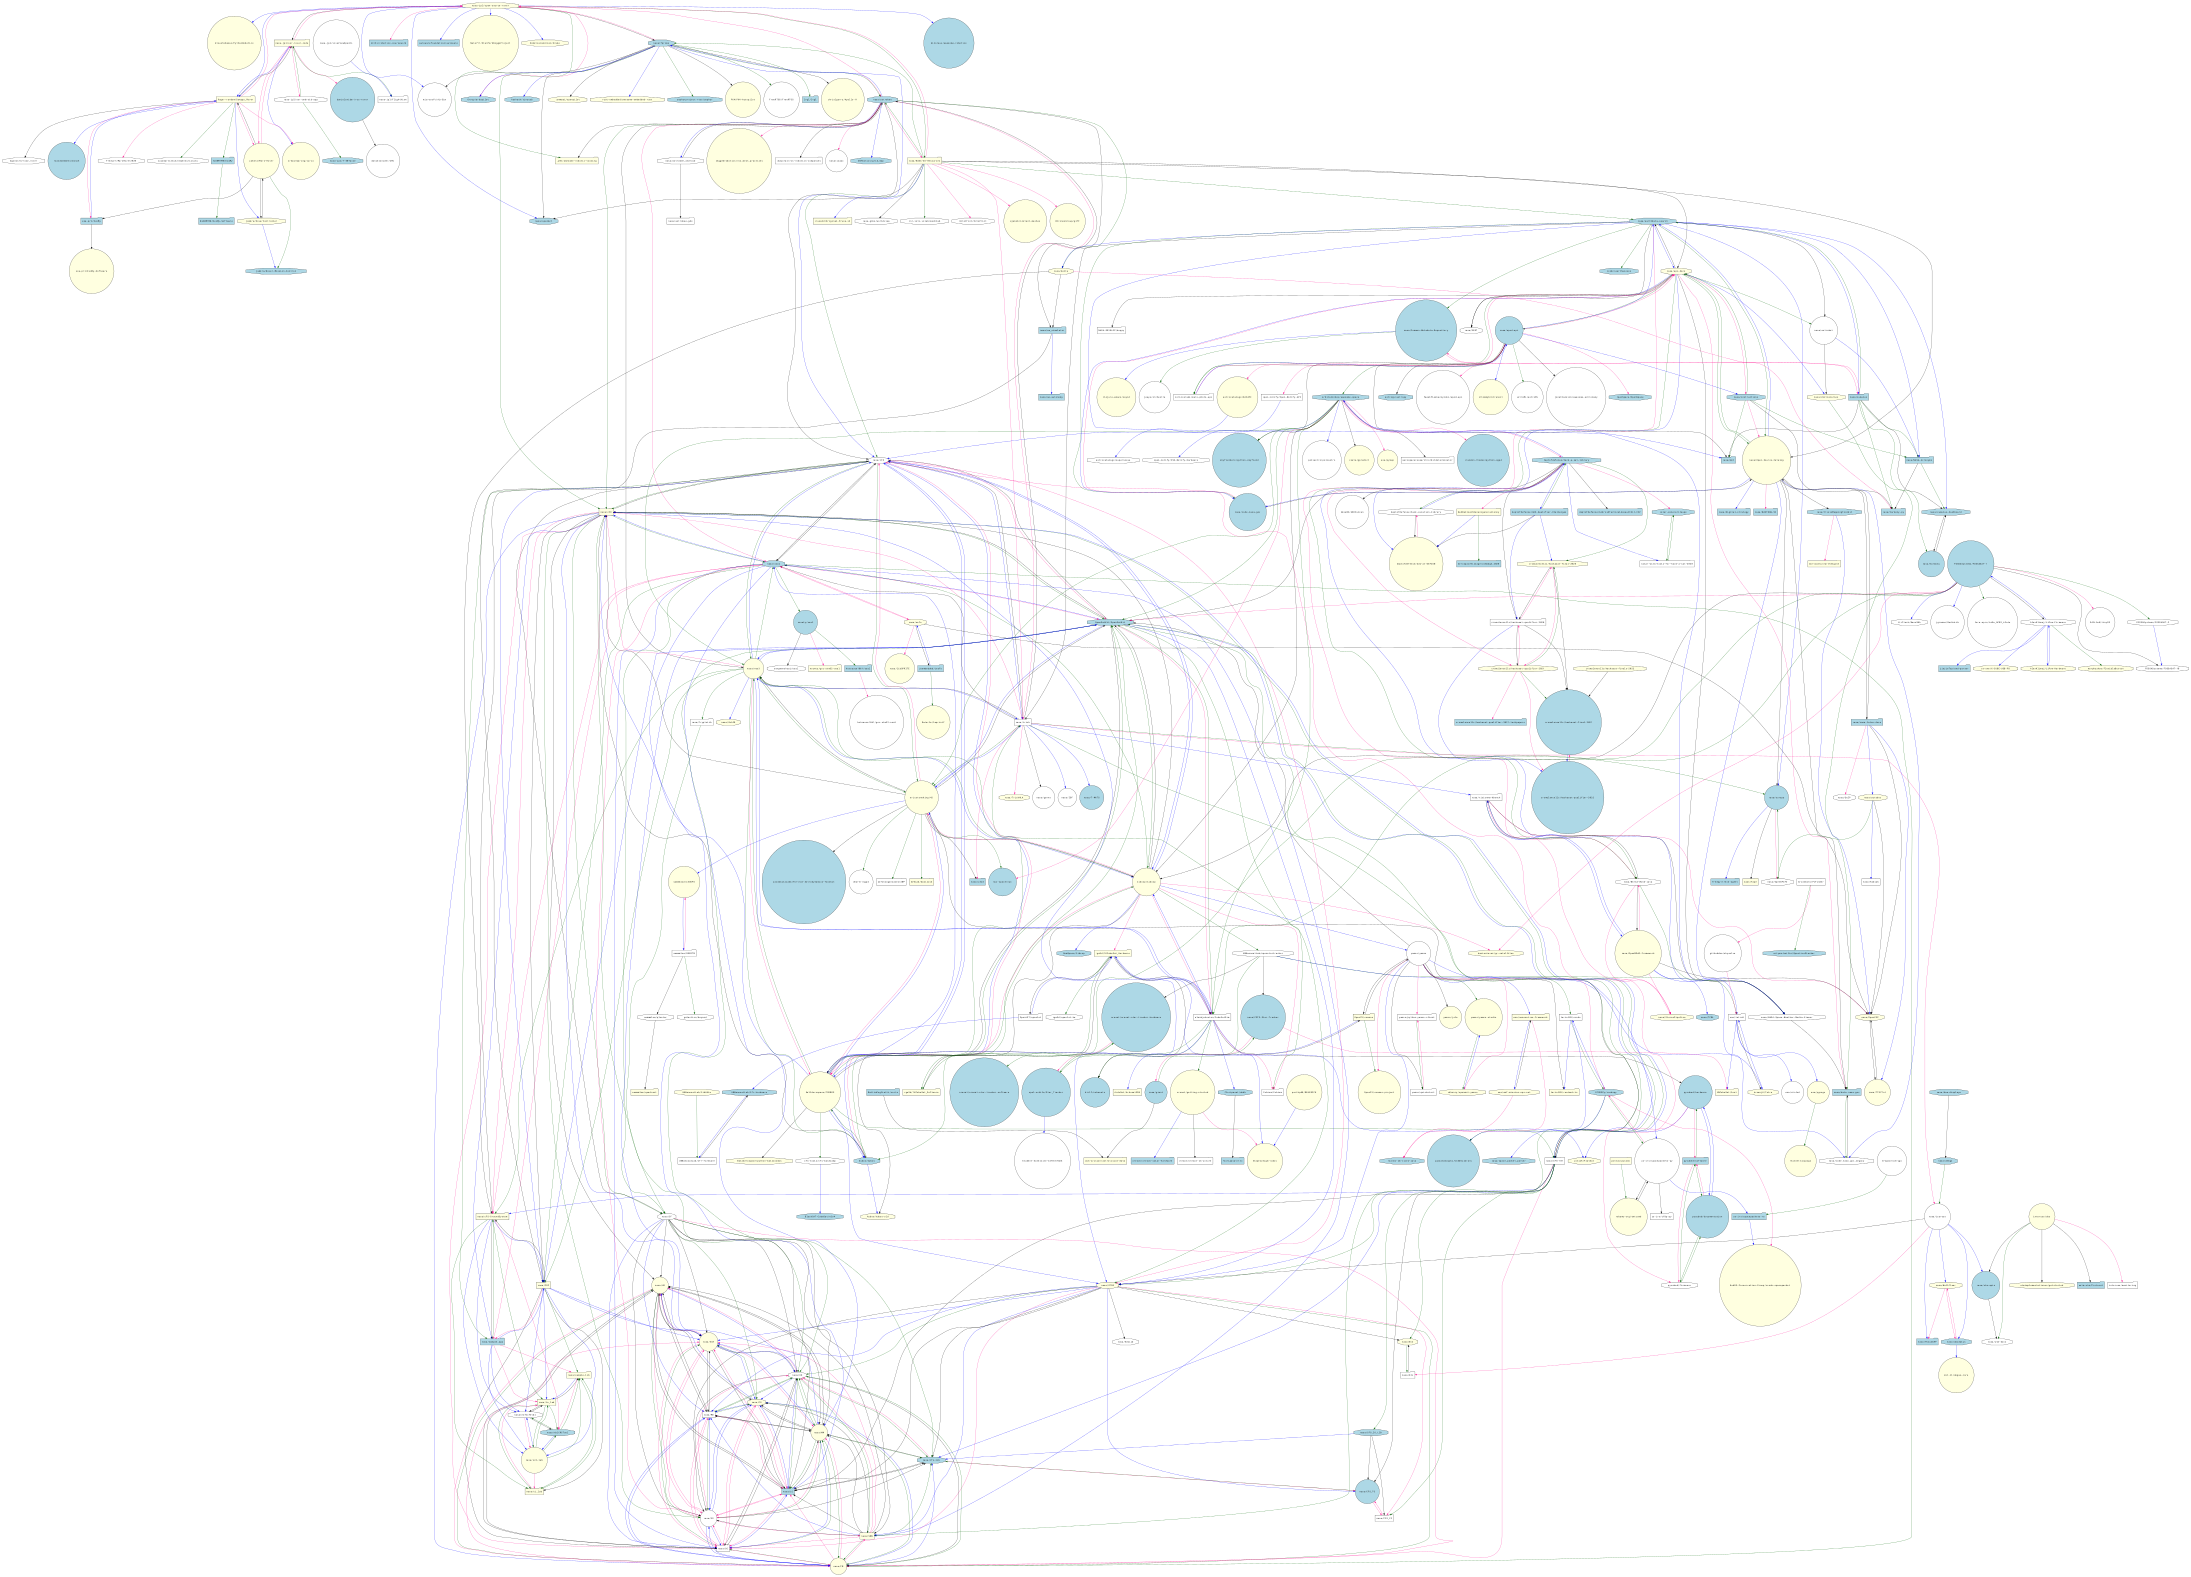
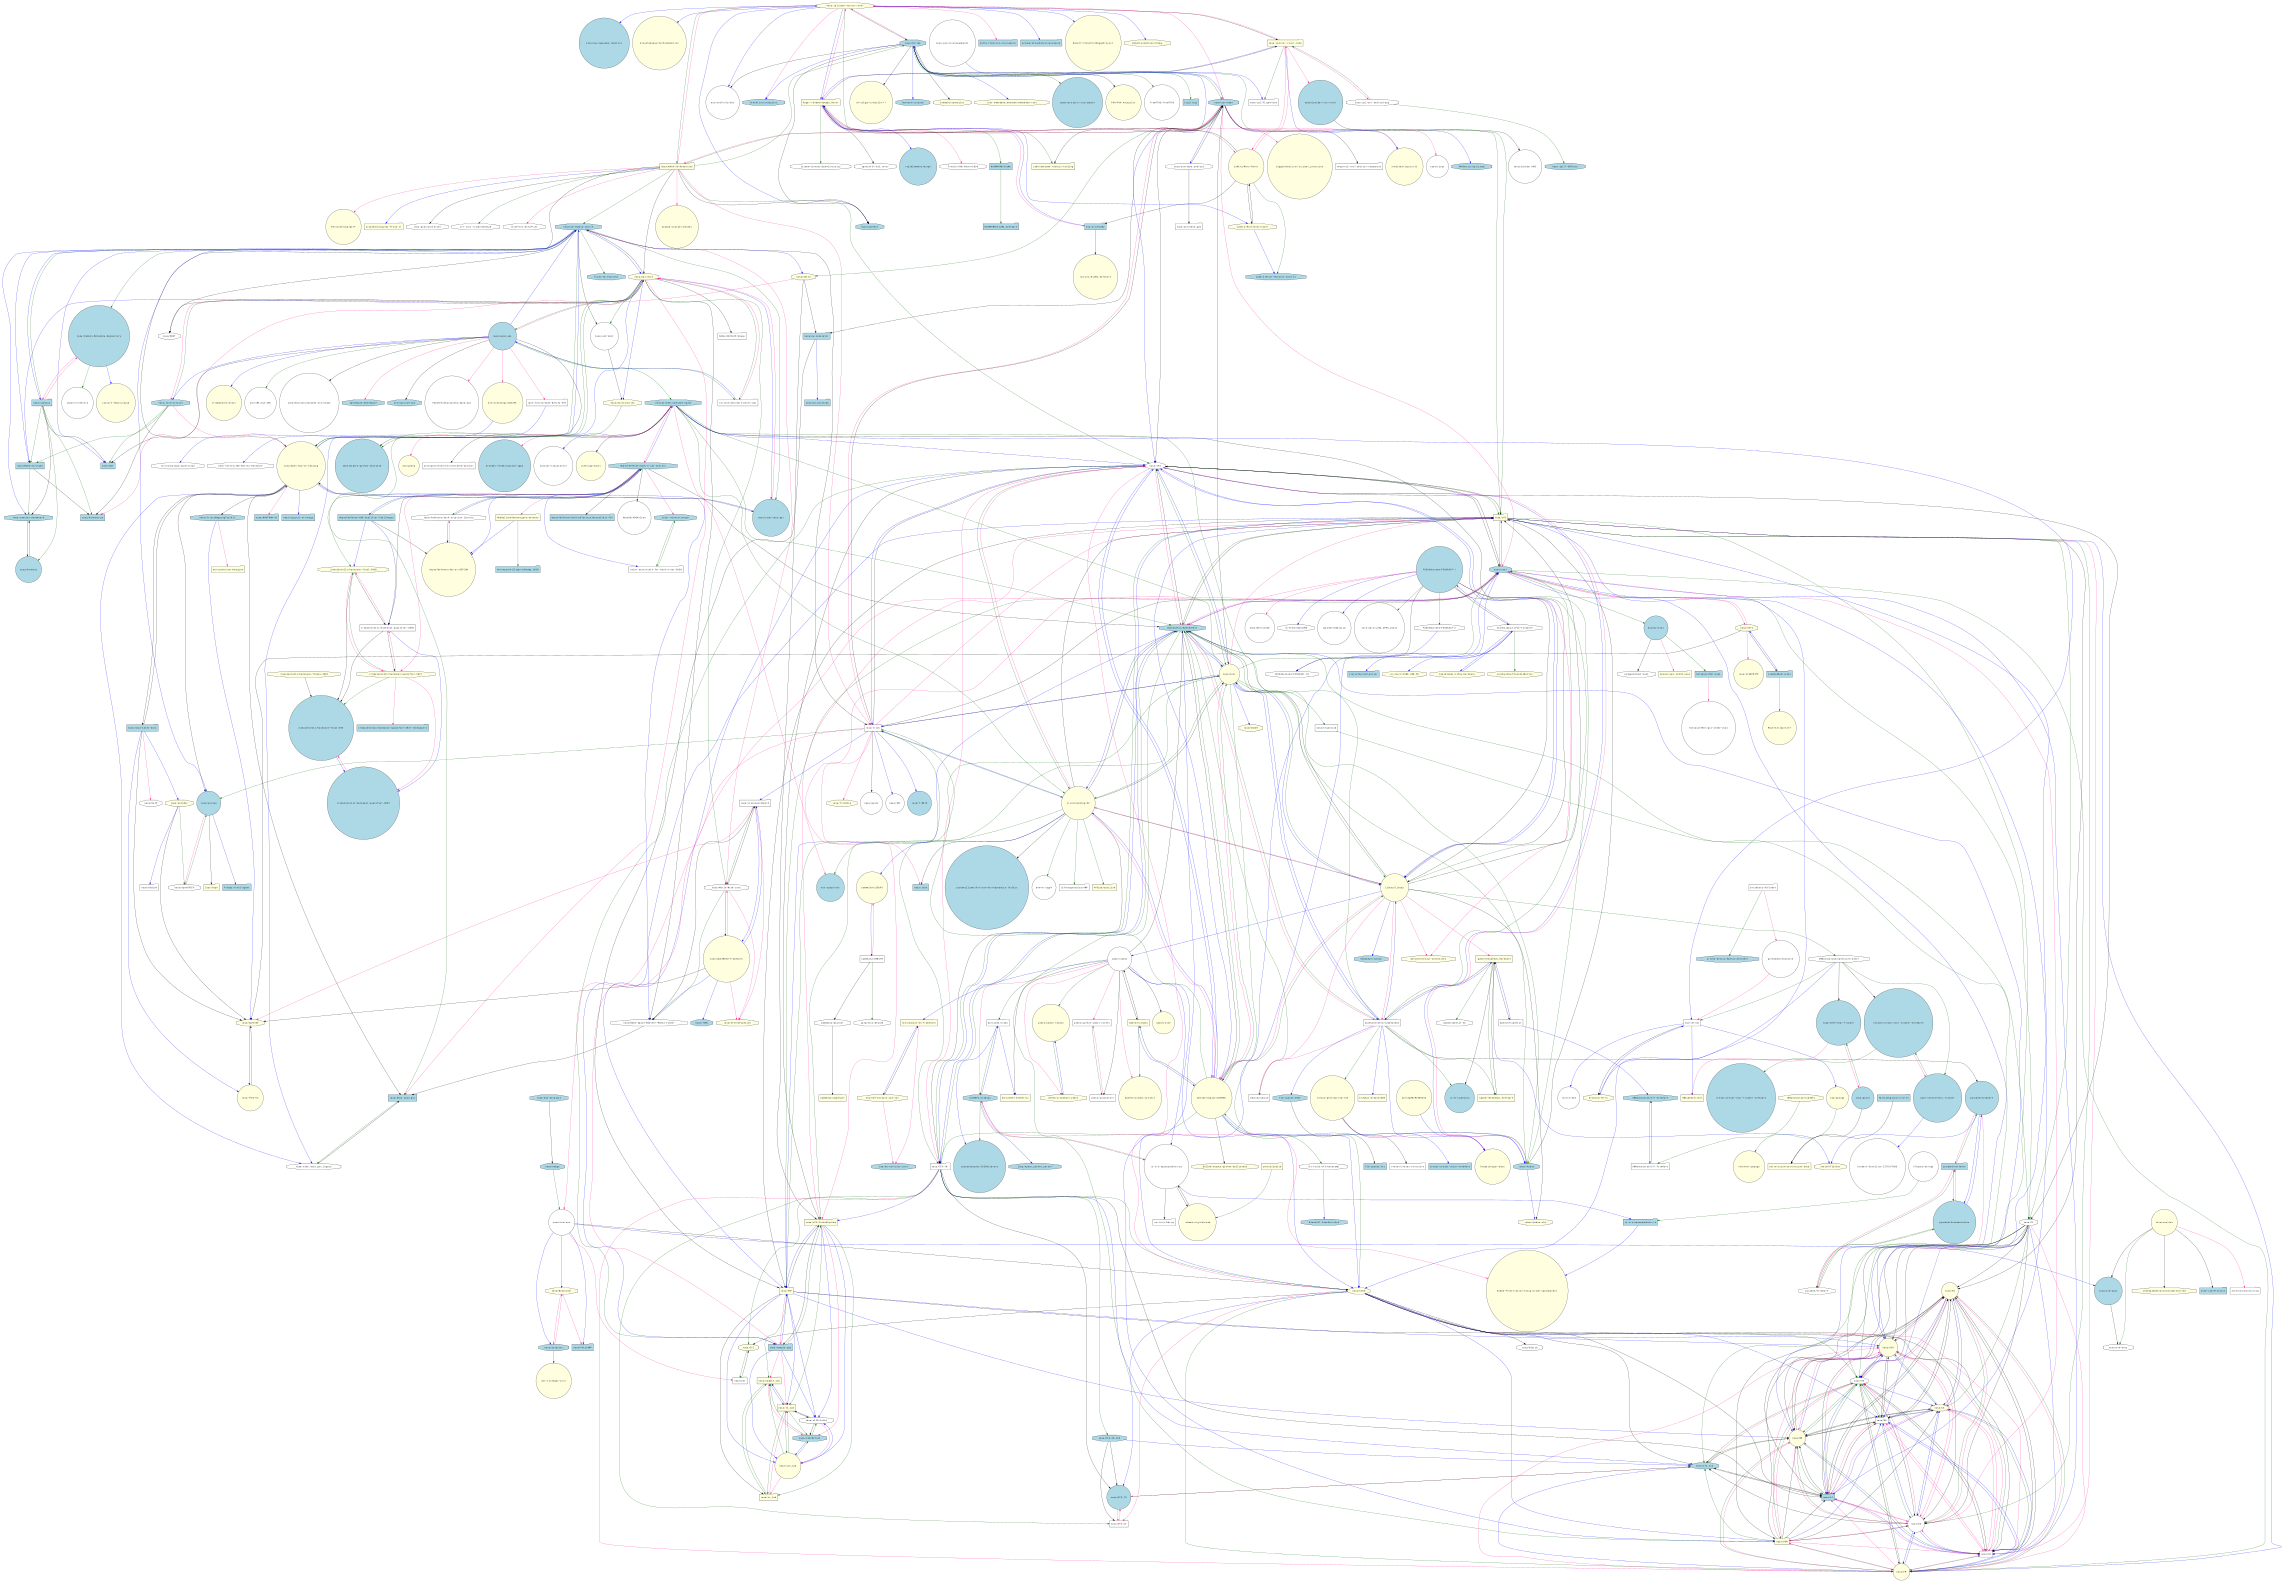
(478, 100) -> (764, 102)
(695, 100) -> (1078, 102)
(1886, 390) -> (181, 300)
